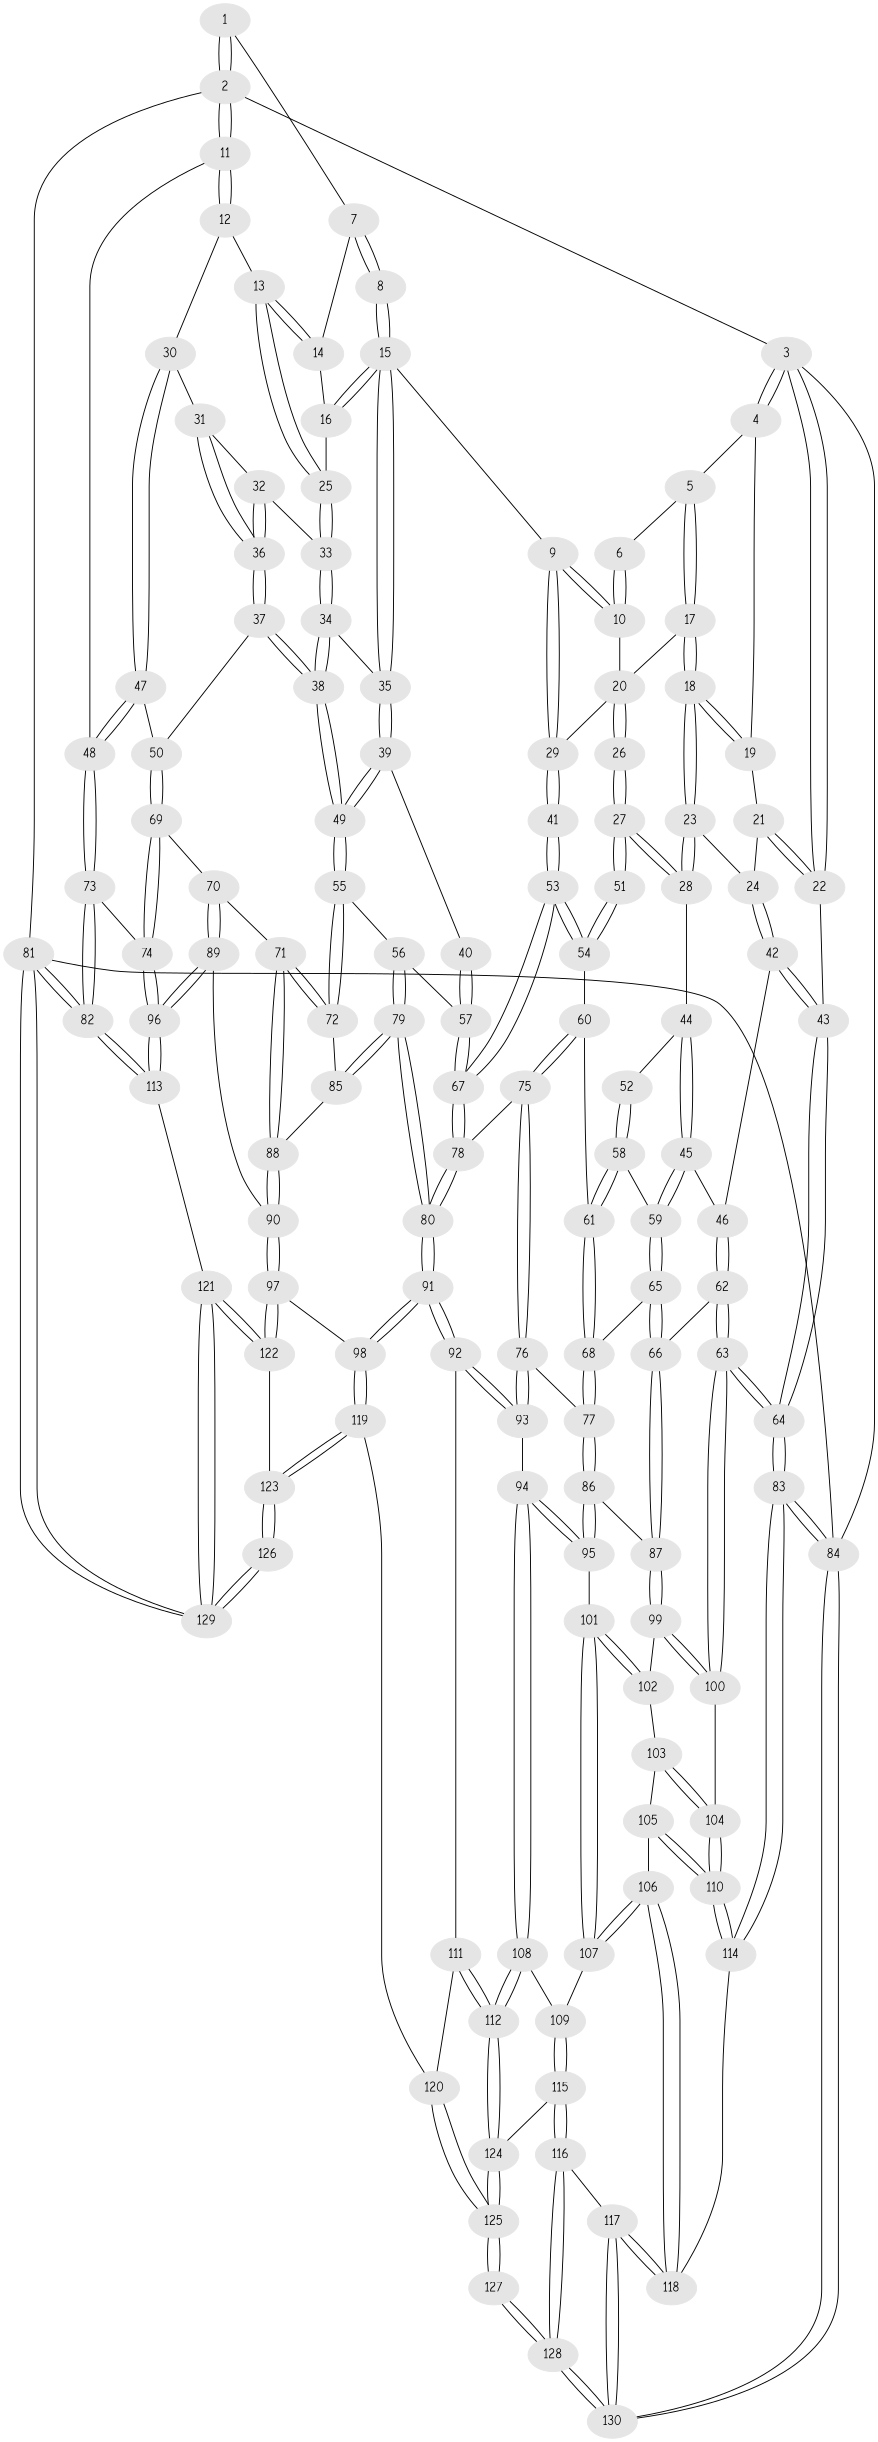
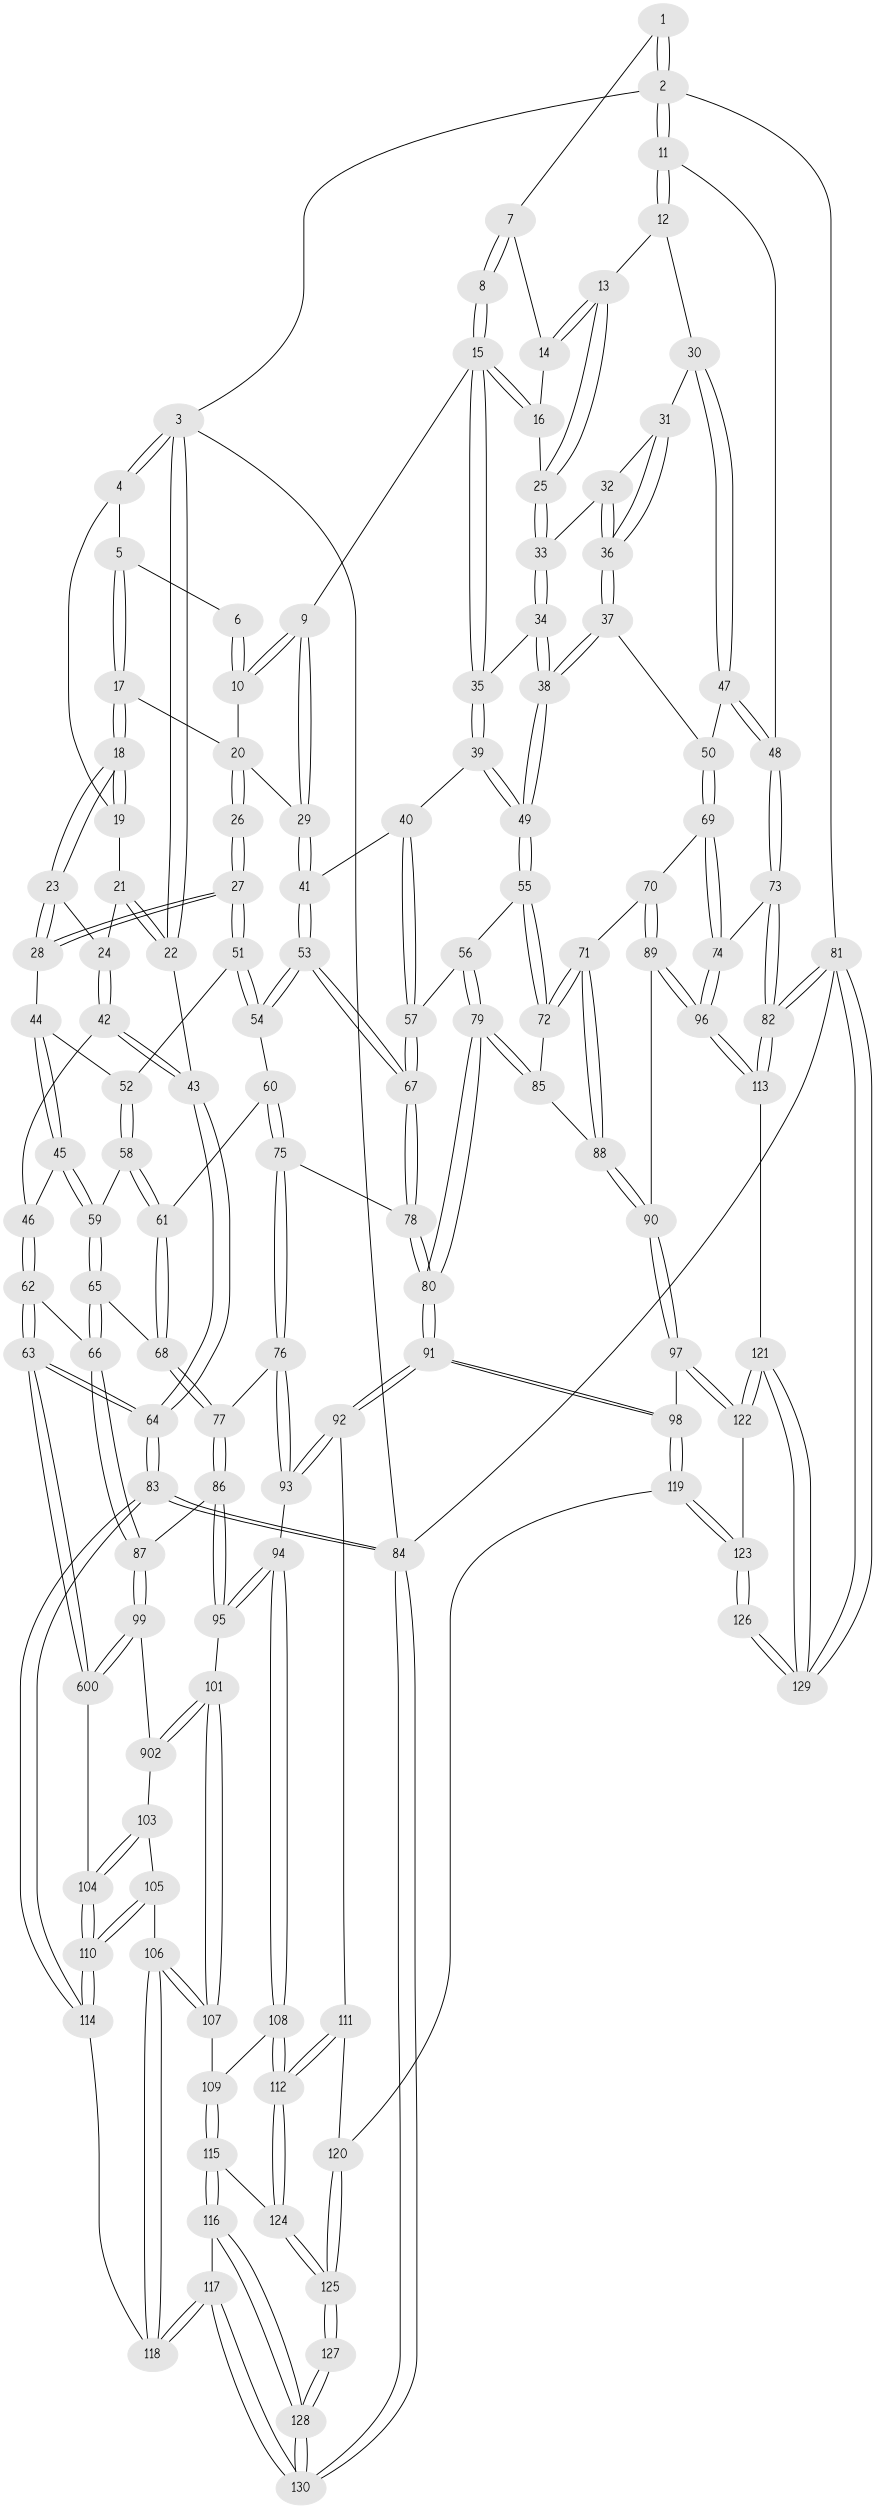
none -> (362, 850)
none -> (189, 1013)
(648, 1688) -> (151, 1755)
(715, 1688) -> (88, 1688)
